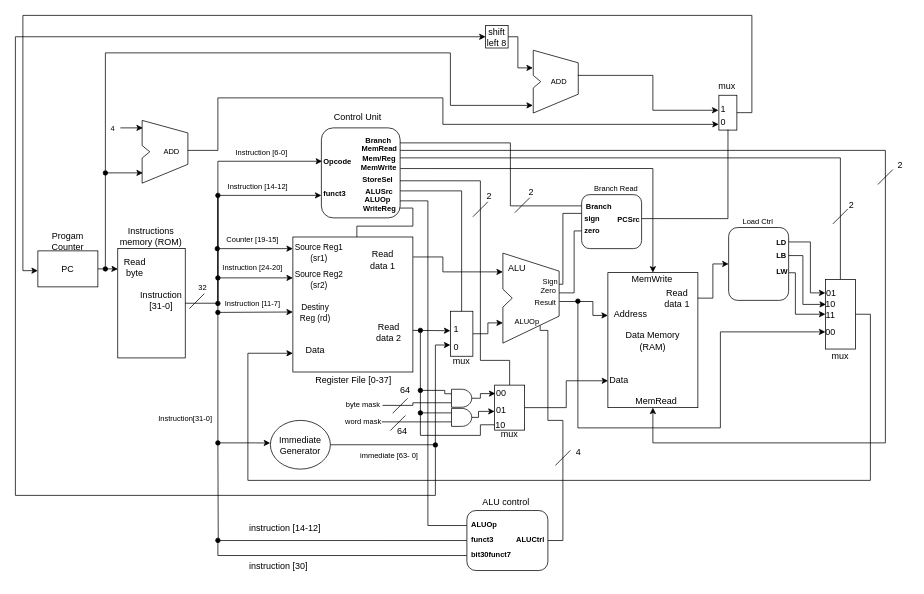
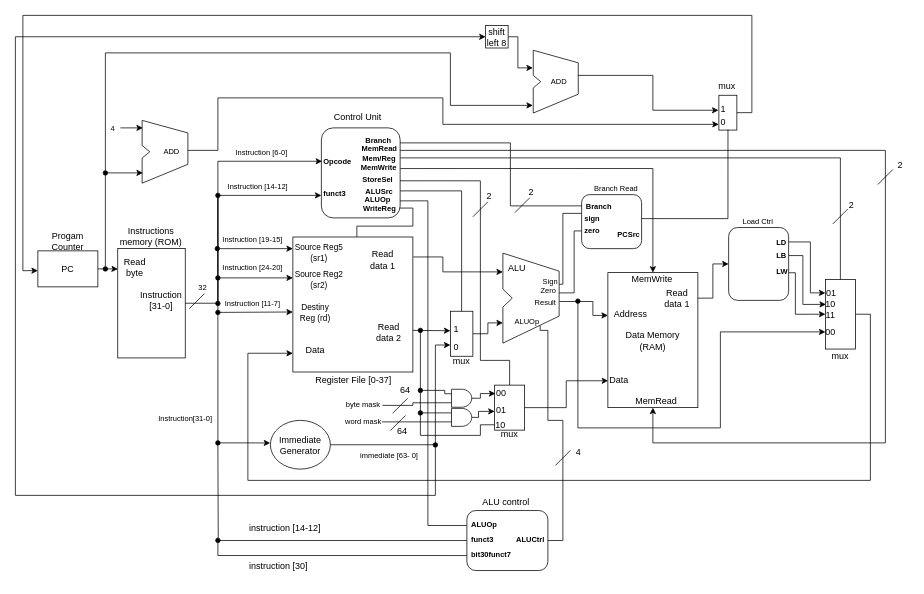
(626, 219) -> (626, 234)
(253, 240) -> (253, 240)
(319, 252) -> (319, 252)
